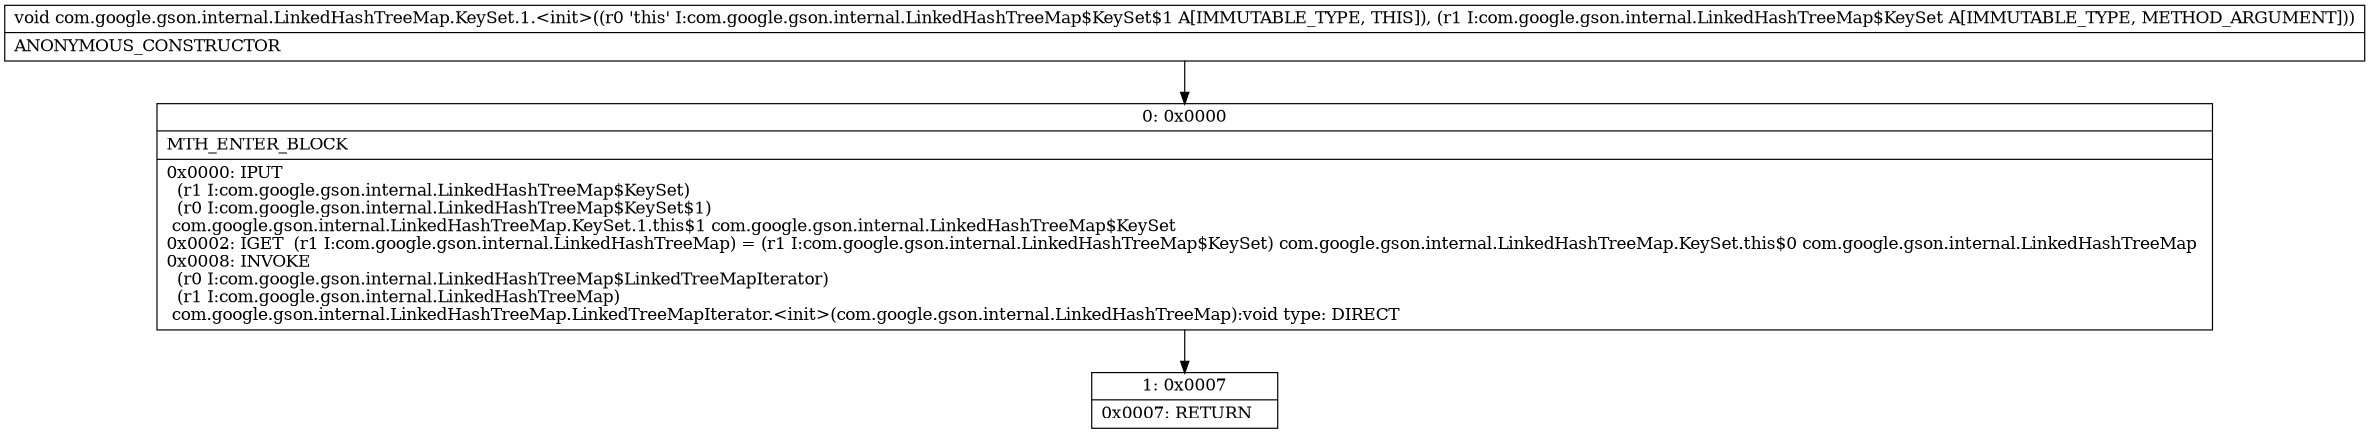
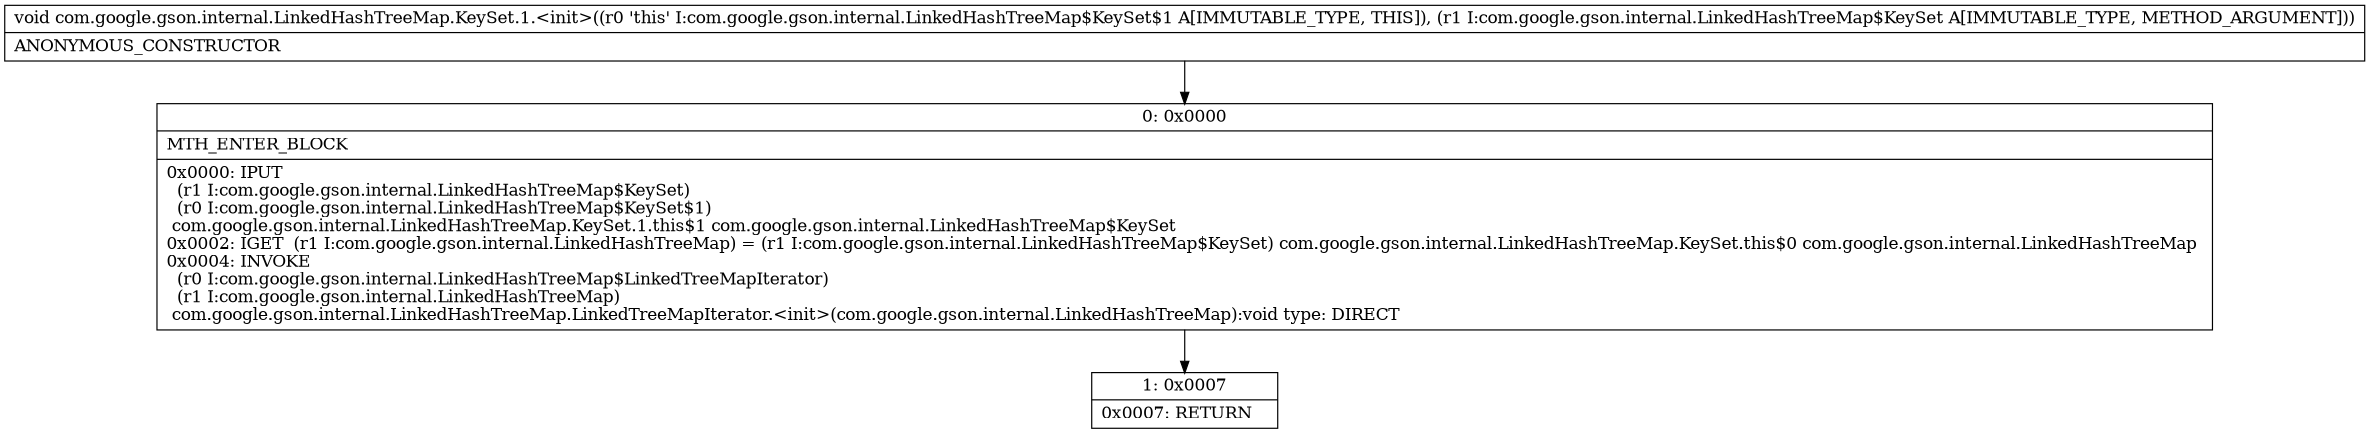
(244, 262) -> (244, 262)
